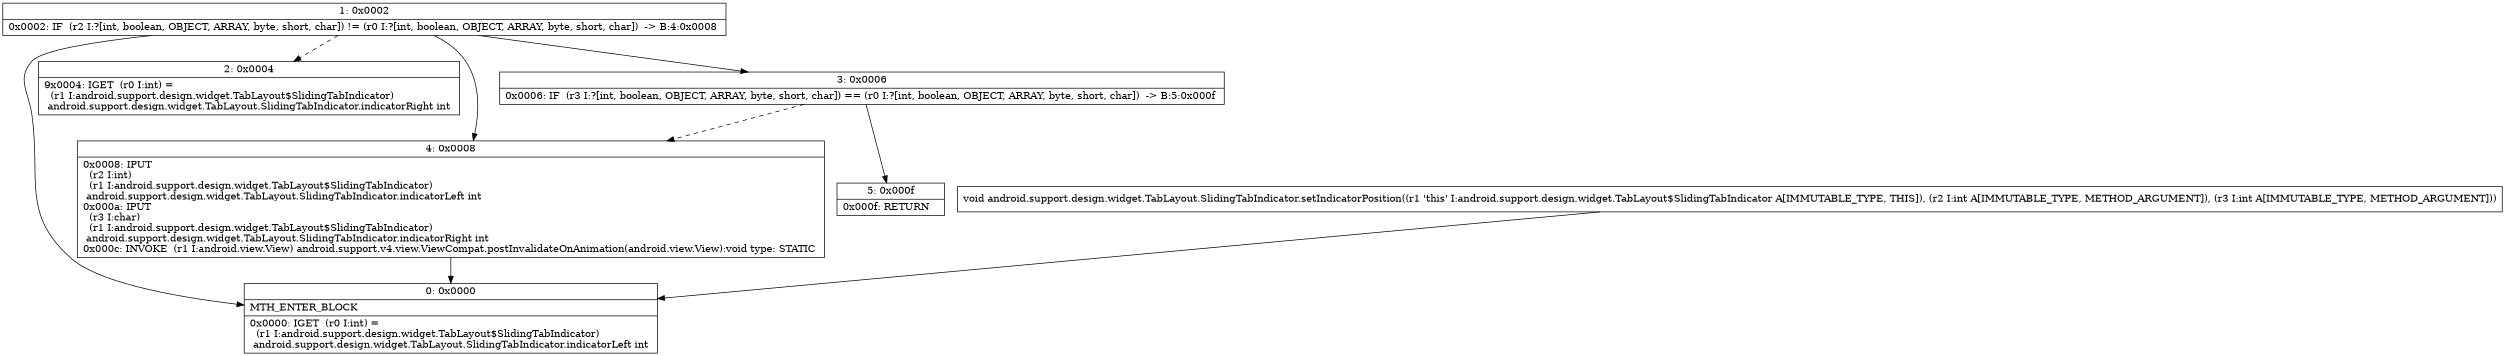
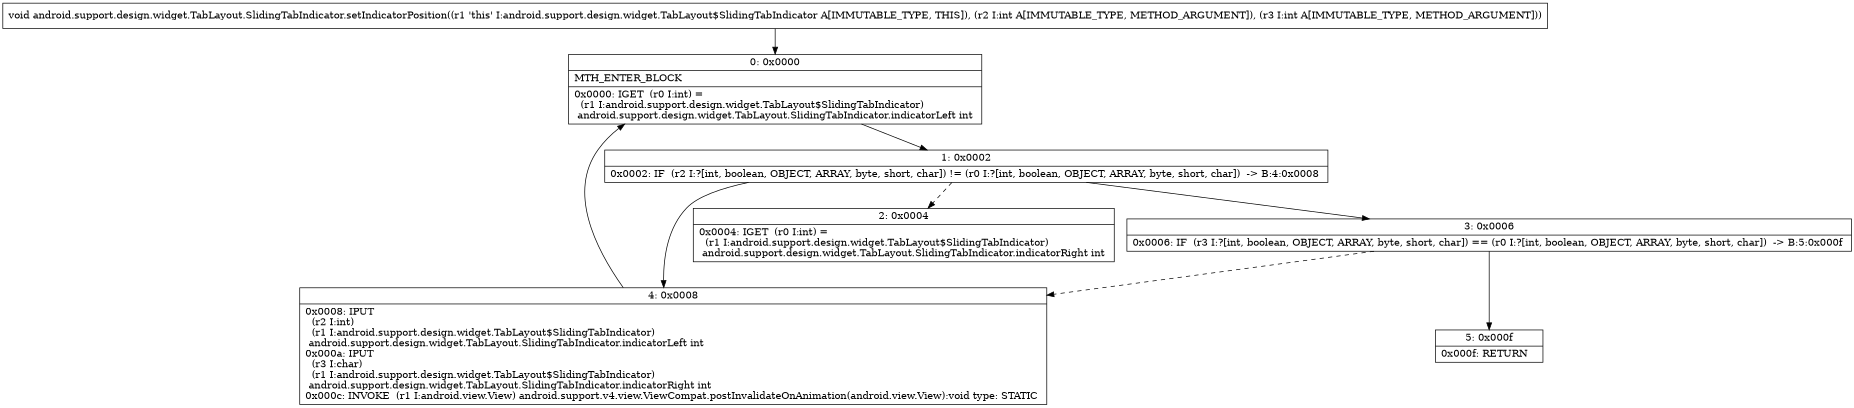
(111, 85) -> (765, 232)
(36, 189) -> (891, 136)
